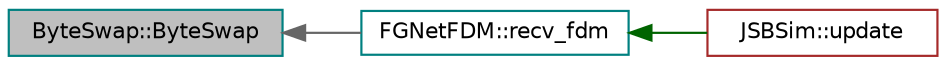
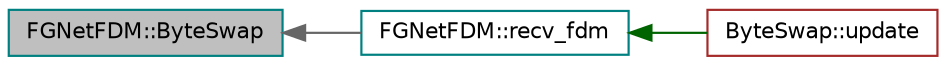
(146, 33) -> (146, 33)
(822, 33) -> (822, 33)
